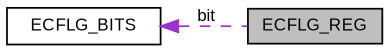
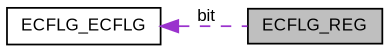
(84, 26) -> (84, 26)
